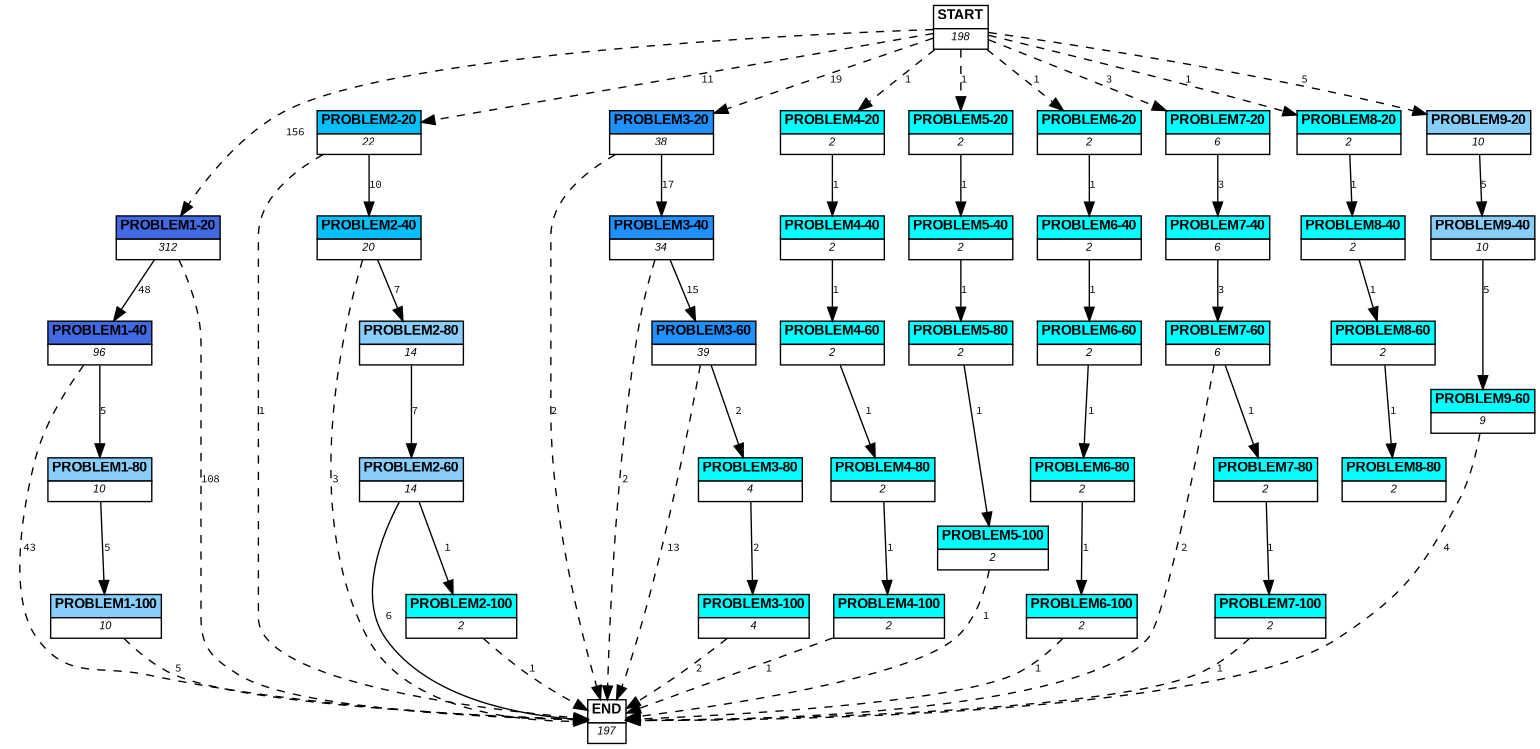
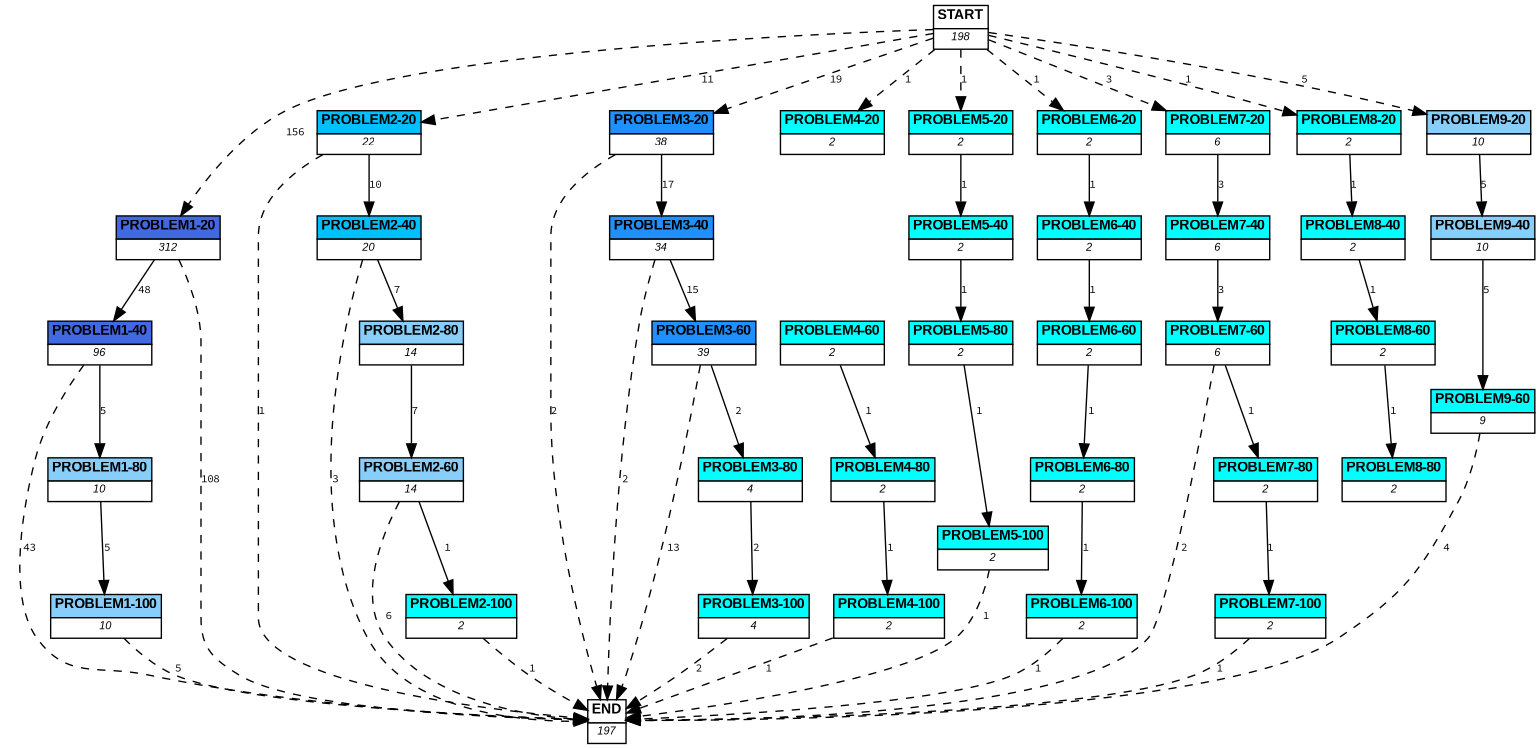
(832, 238) -> none
(408, 663) -> (408, 663)
